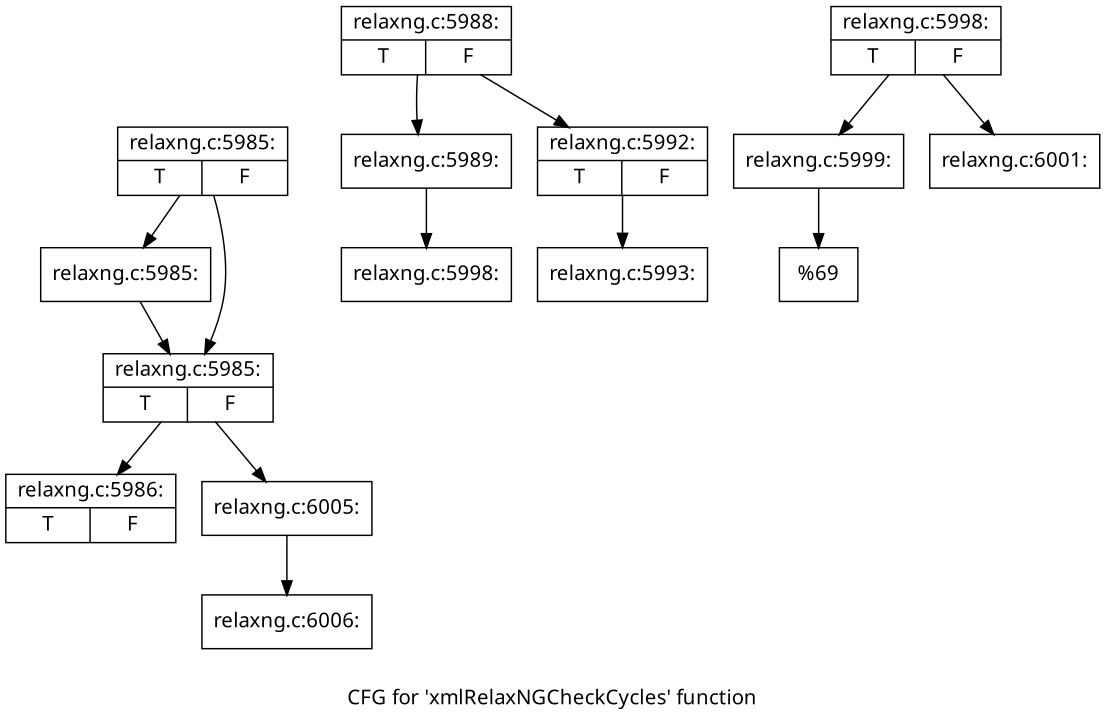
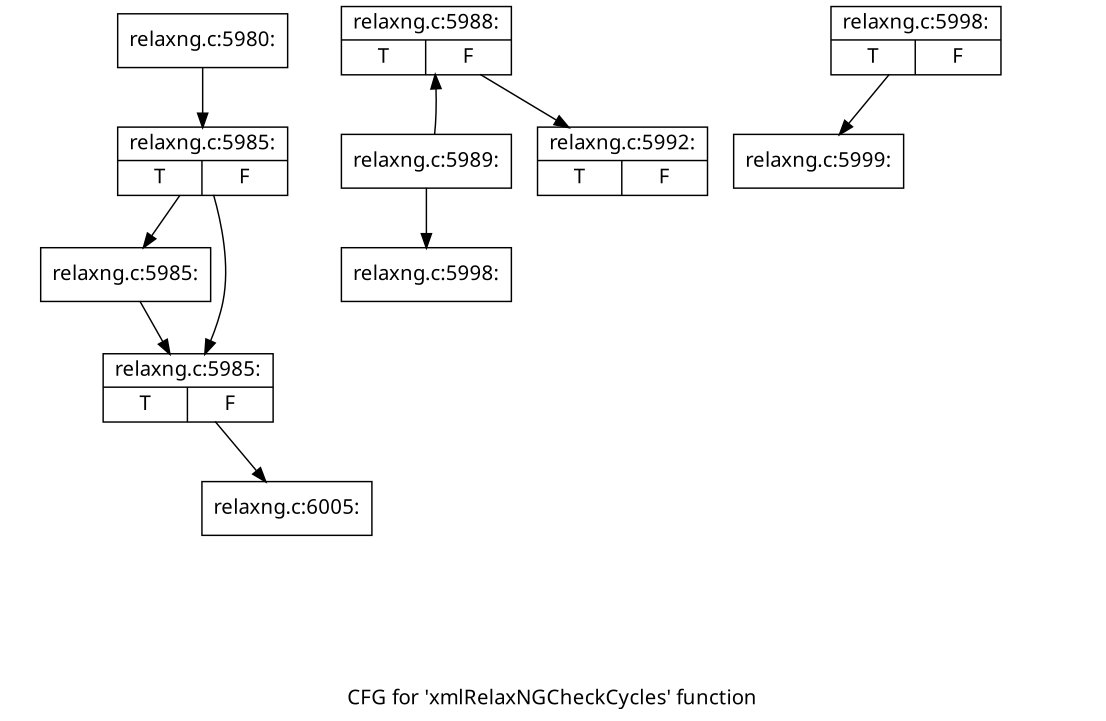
none -> (203, 41)
(417, 97) -> (436, 112)
(1015, 161) -> none
(623, 275) -> none
(819, 275) -> none
(91, 508) -> none
(287, 622) -> none
